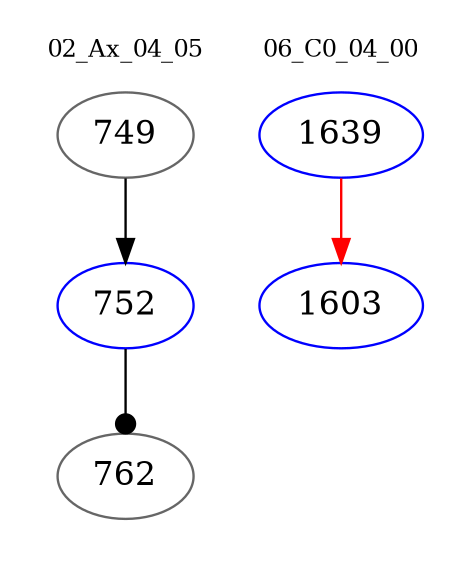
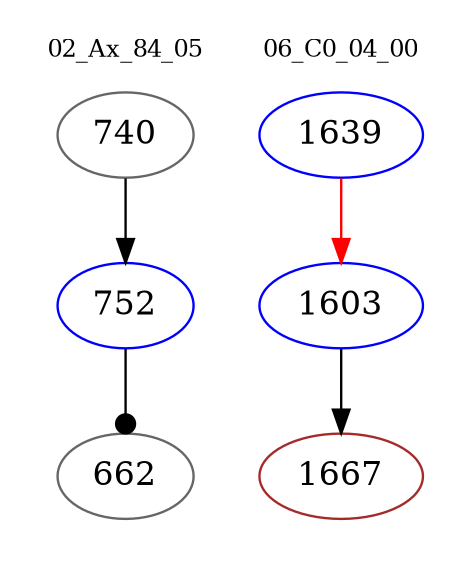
(126, 51) -> (126, 51)
(126, 135) -> (126, 135)
(126, 476) -> (126, 476)
none -> (341, 476)
